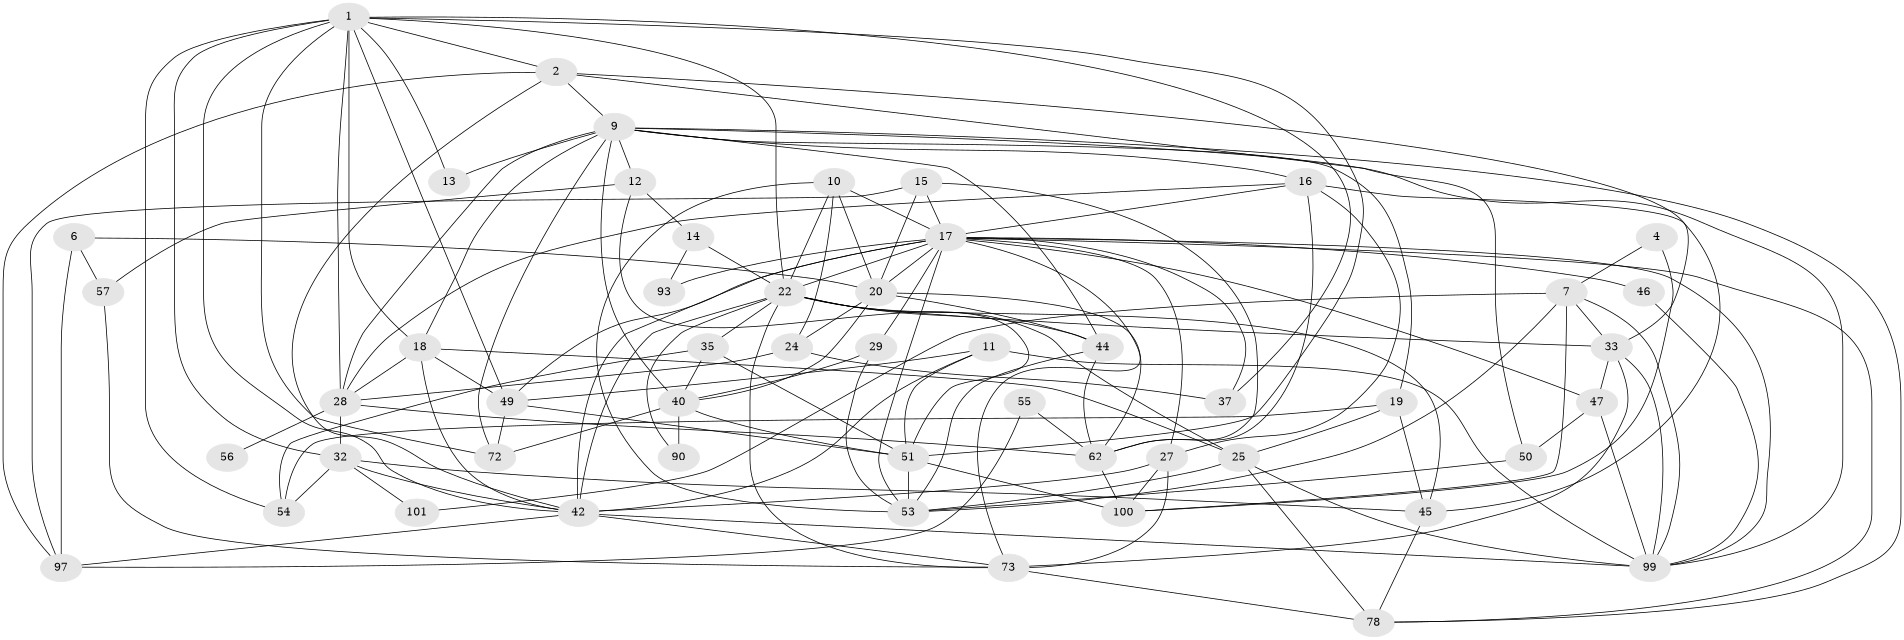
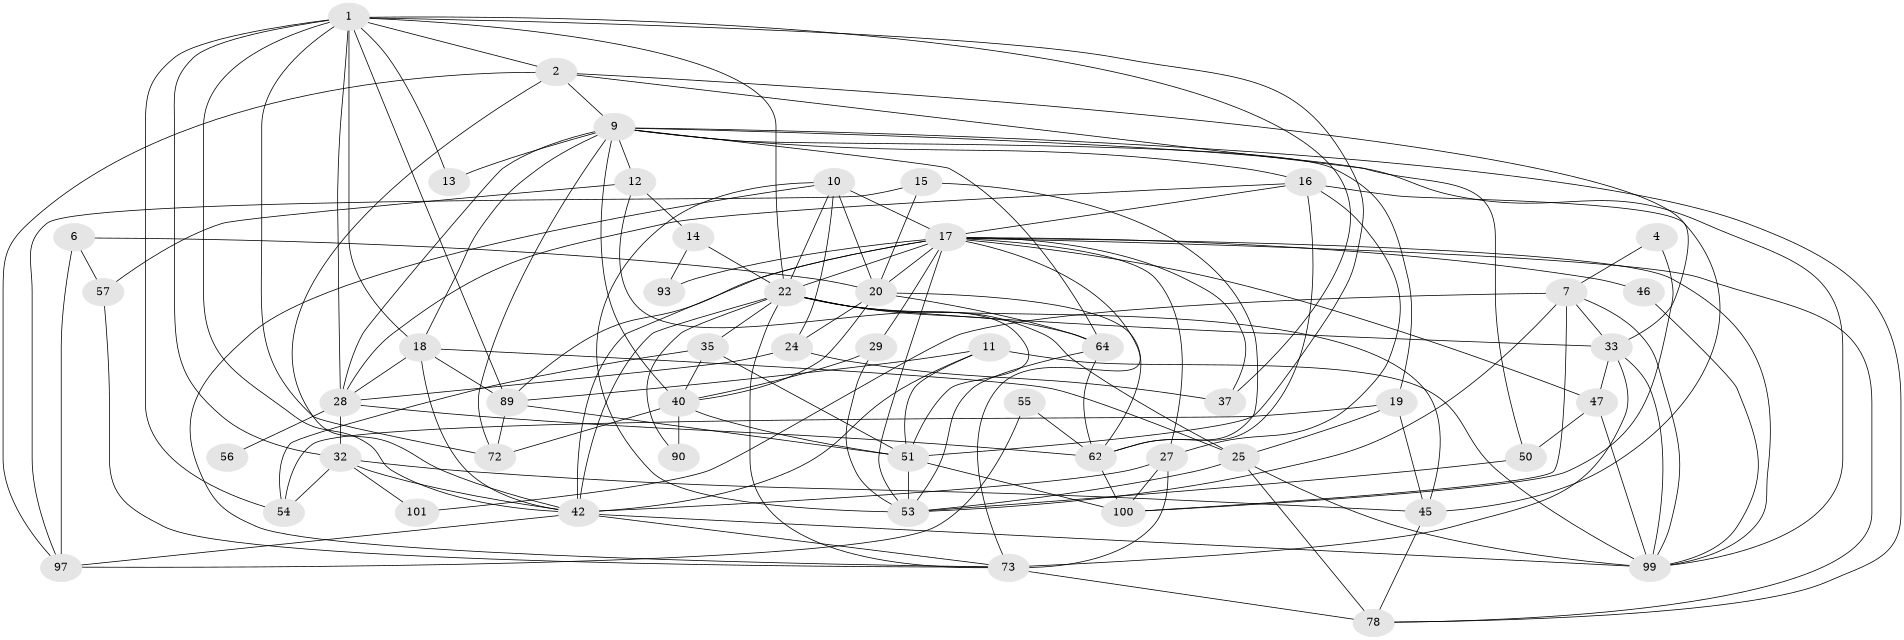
(934, 210) -> none
(1103, 347) -> (1103, 347)
(507, 403) -> (507, 403)
none -> (217, 501)
